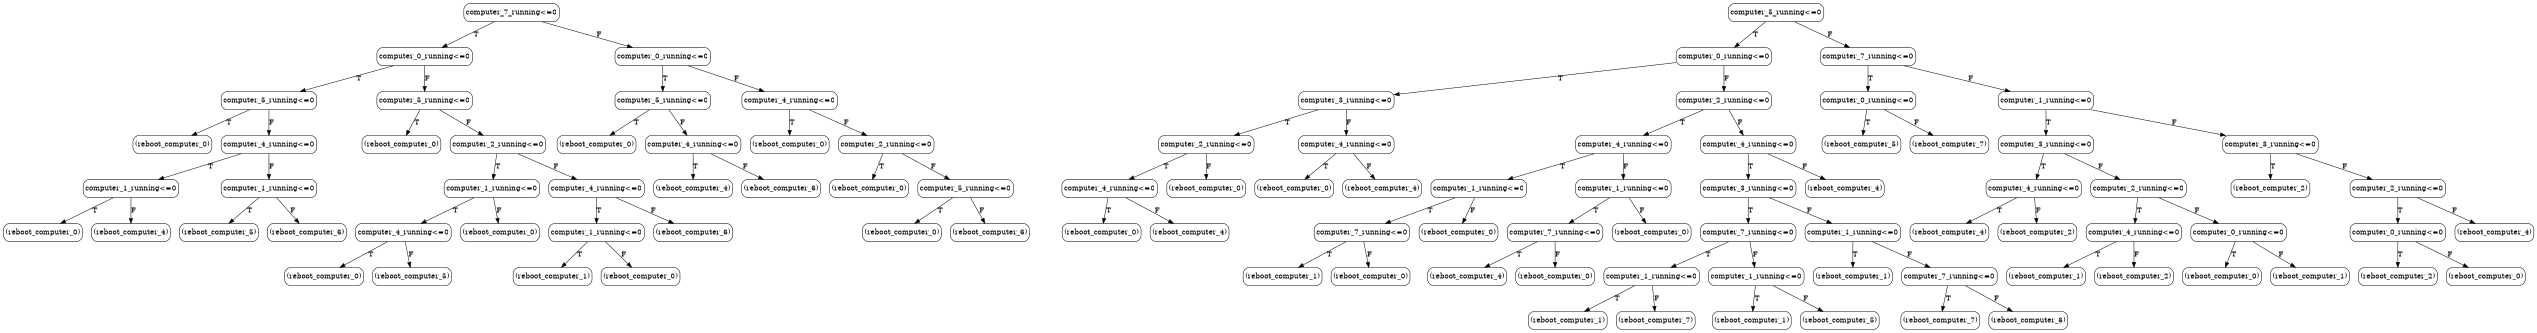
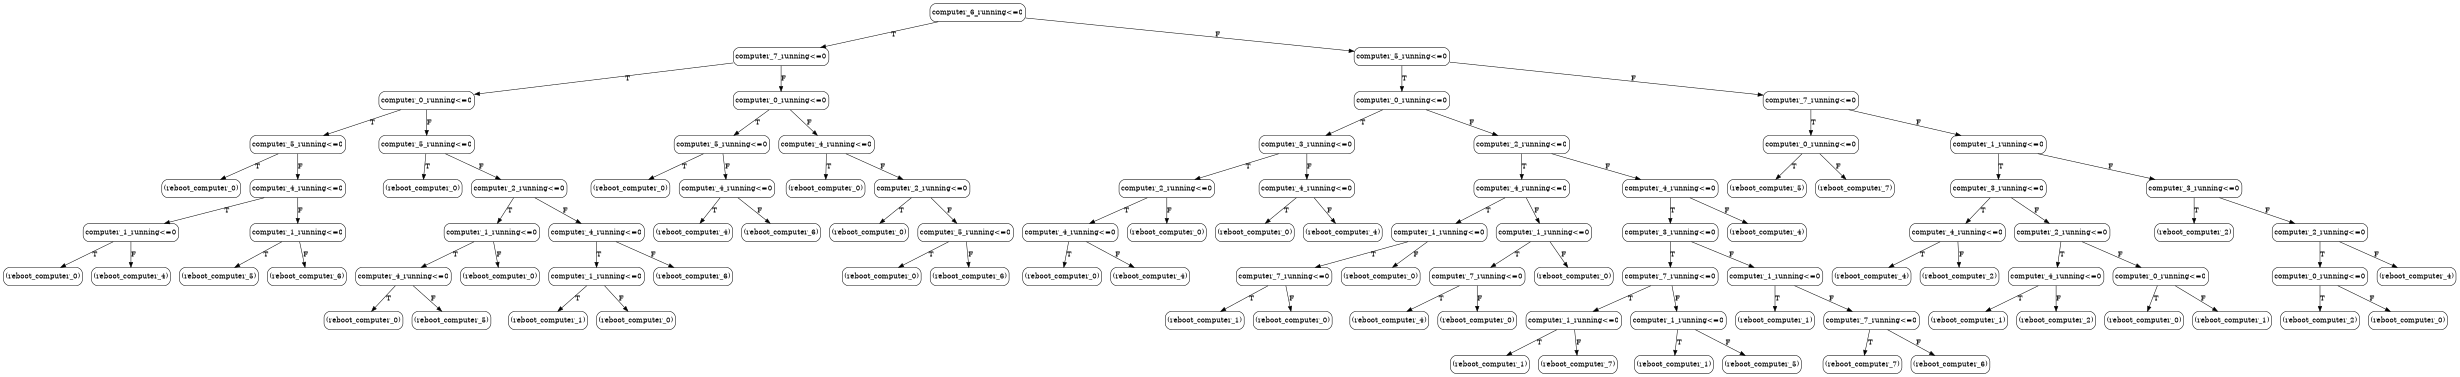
none -> (978, 13)
